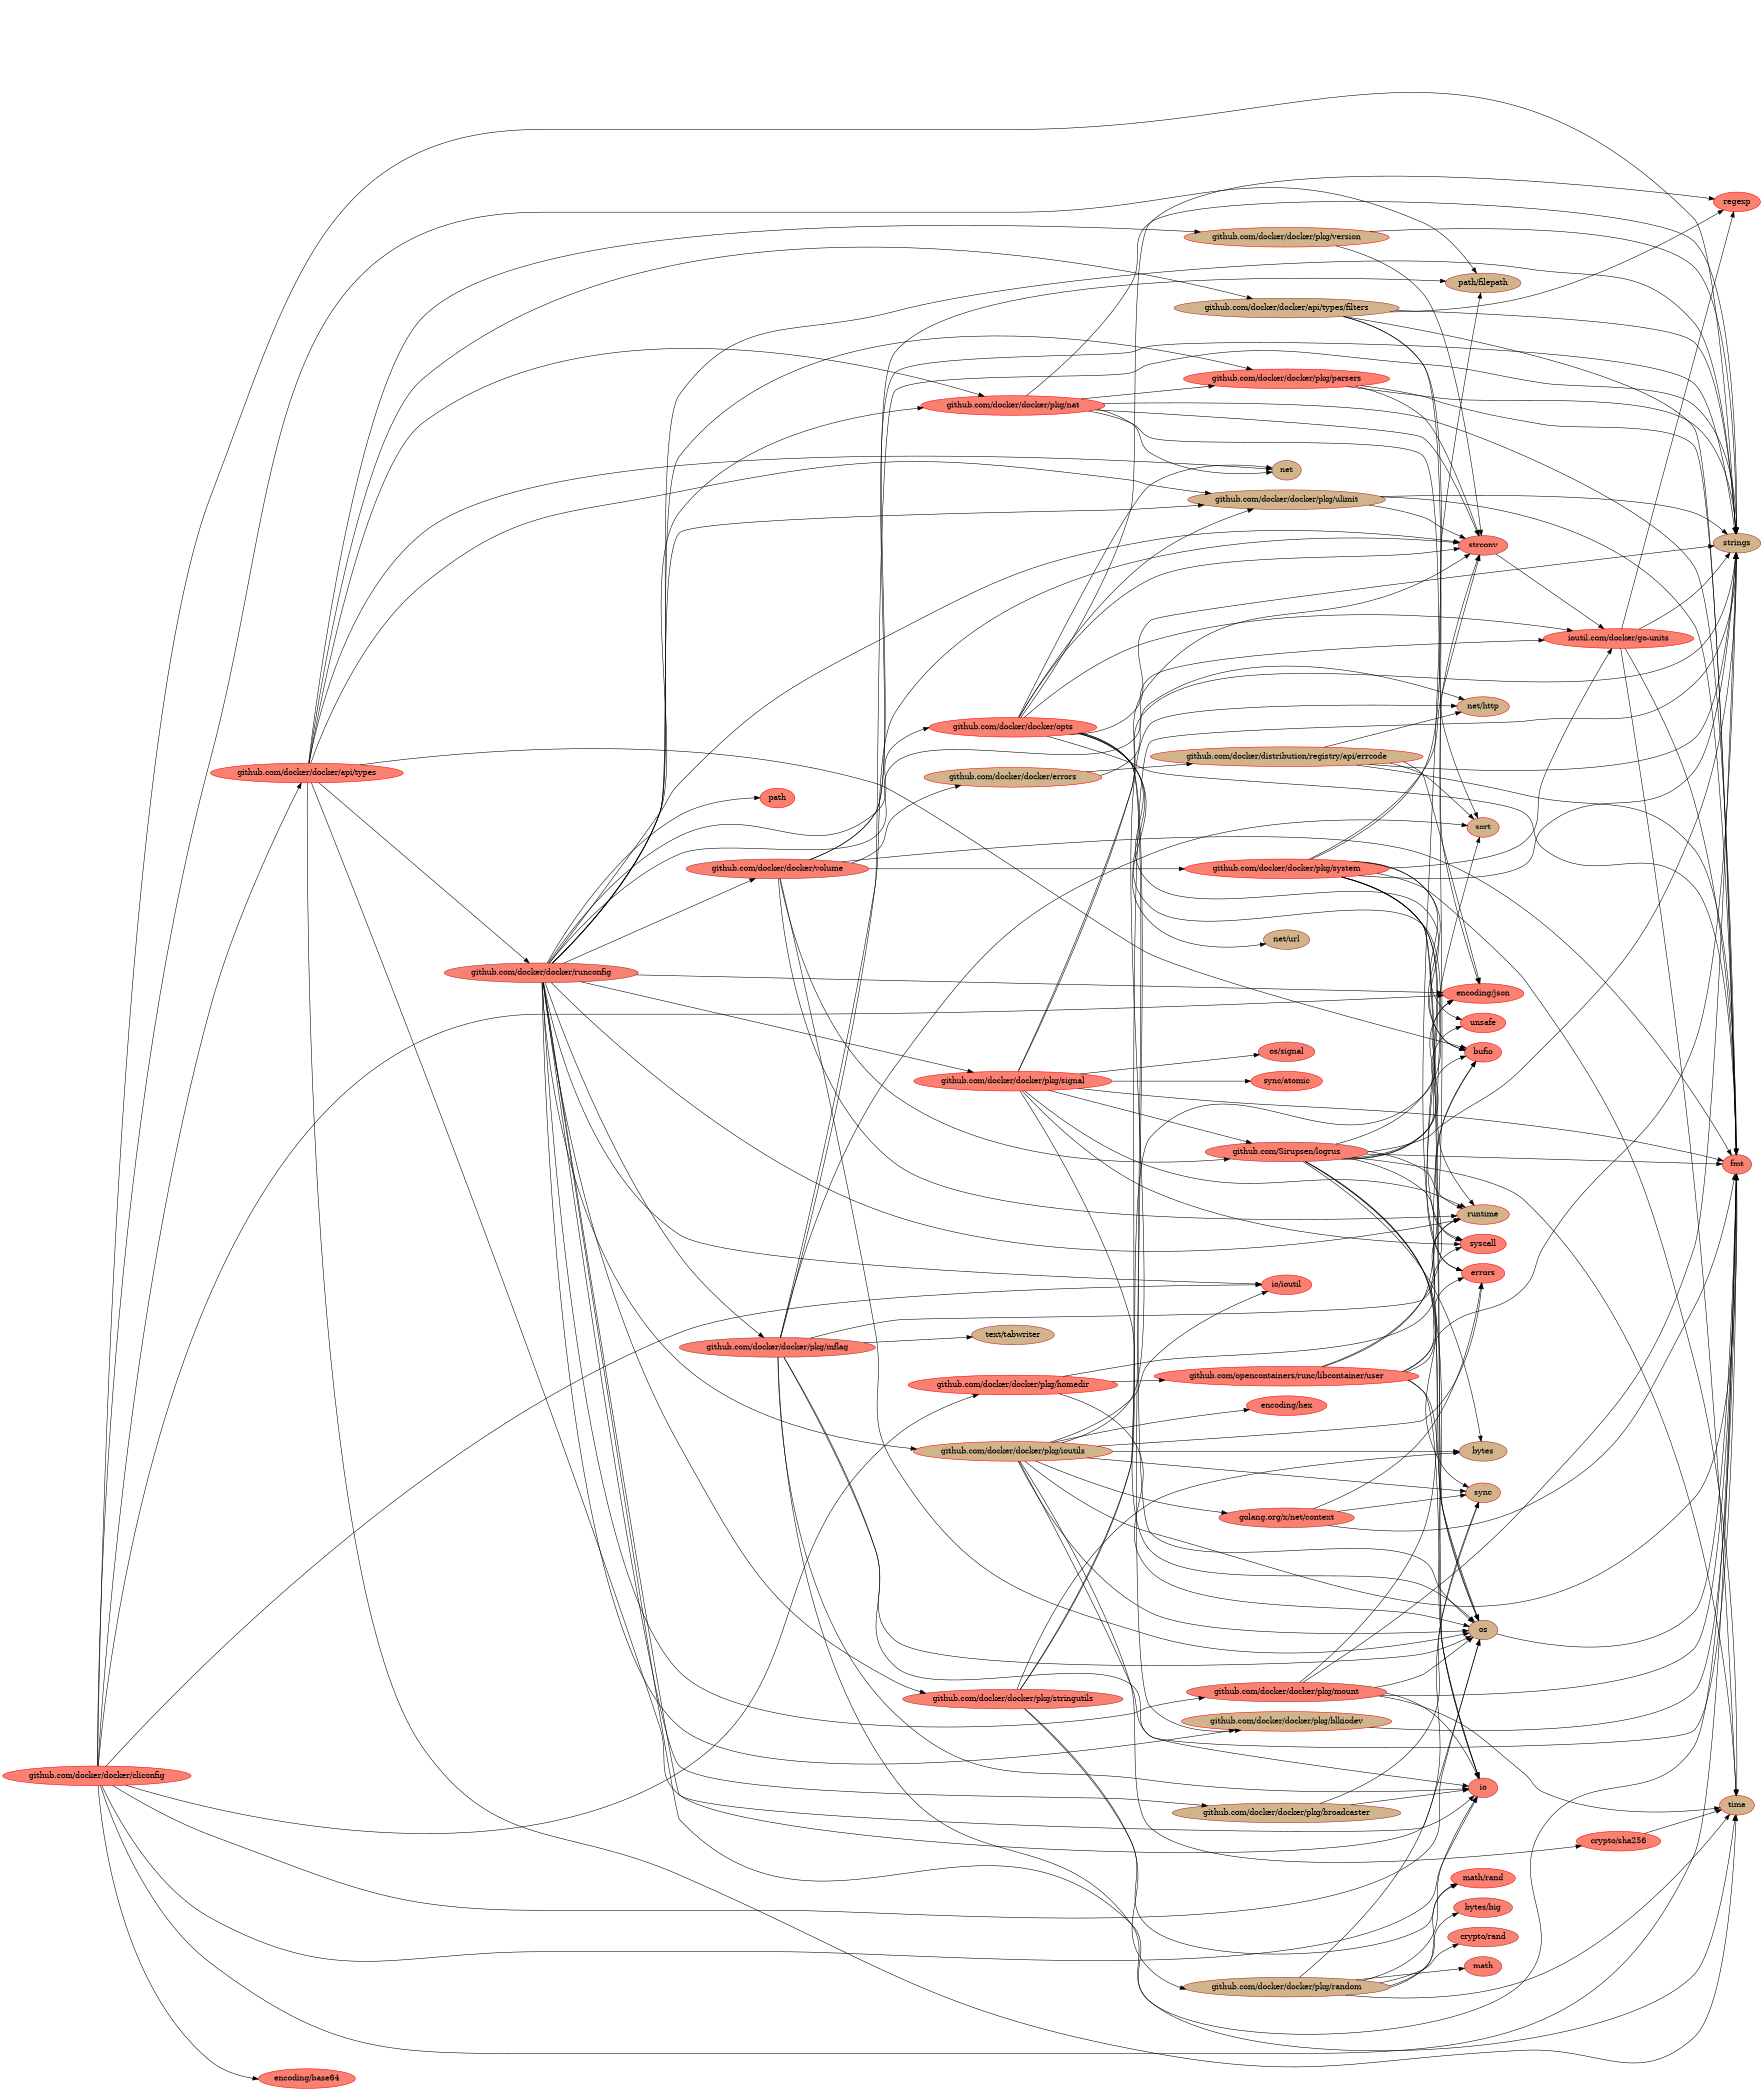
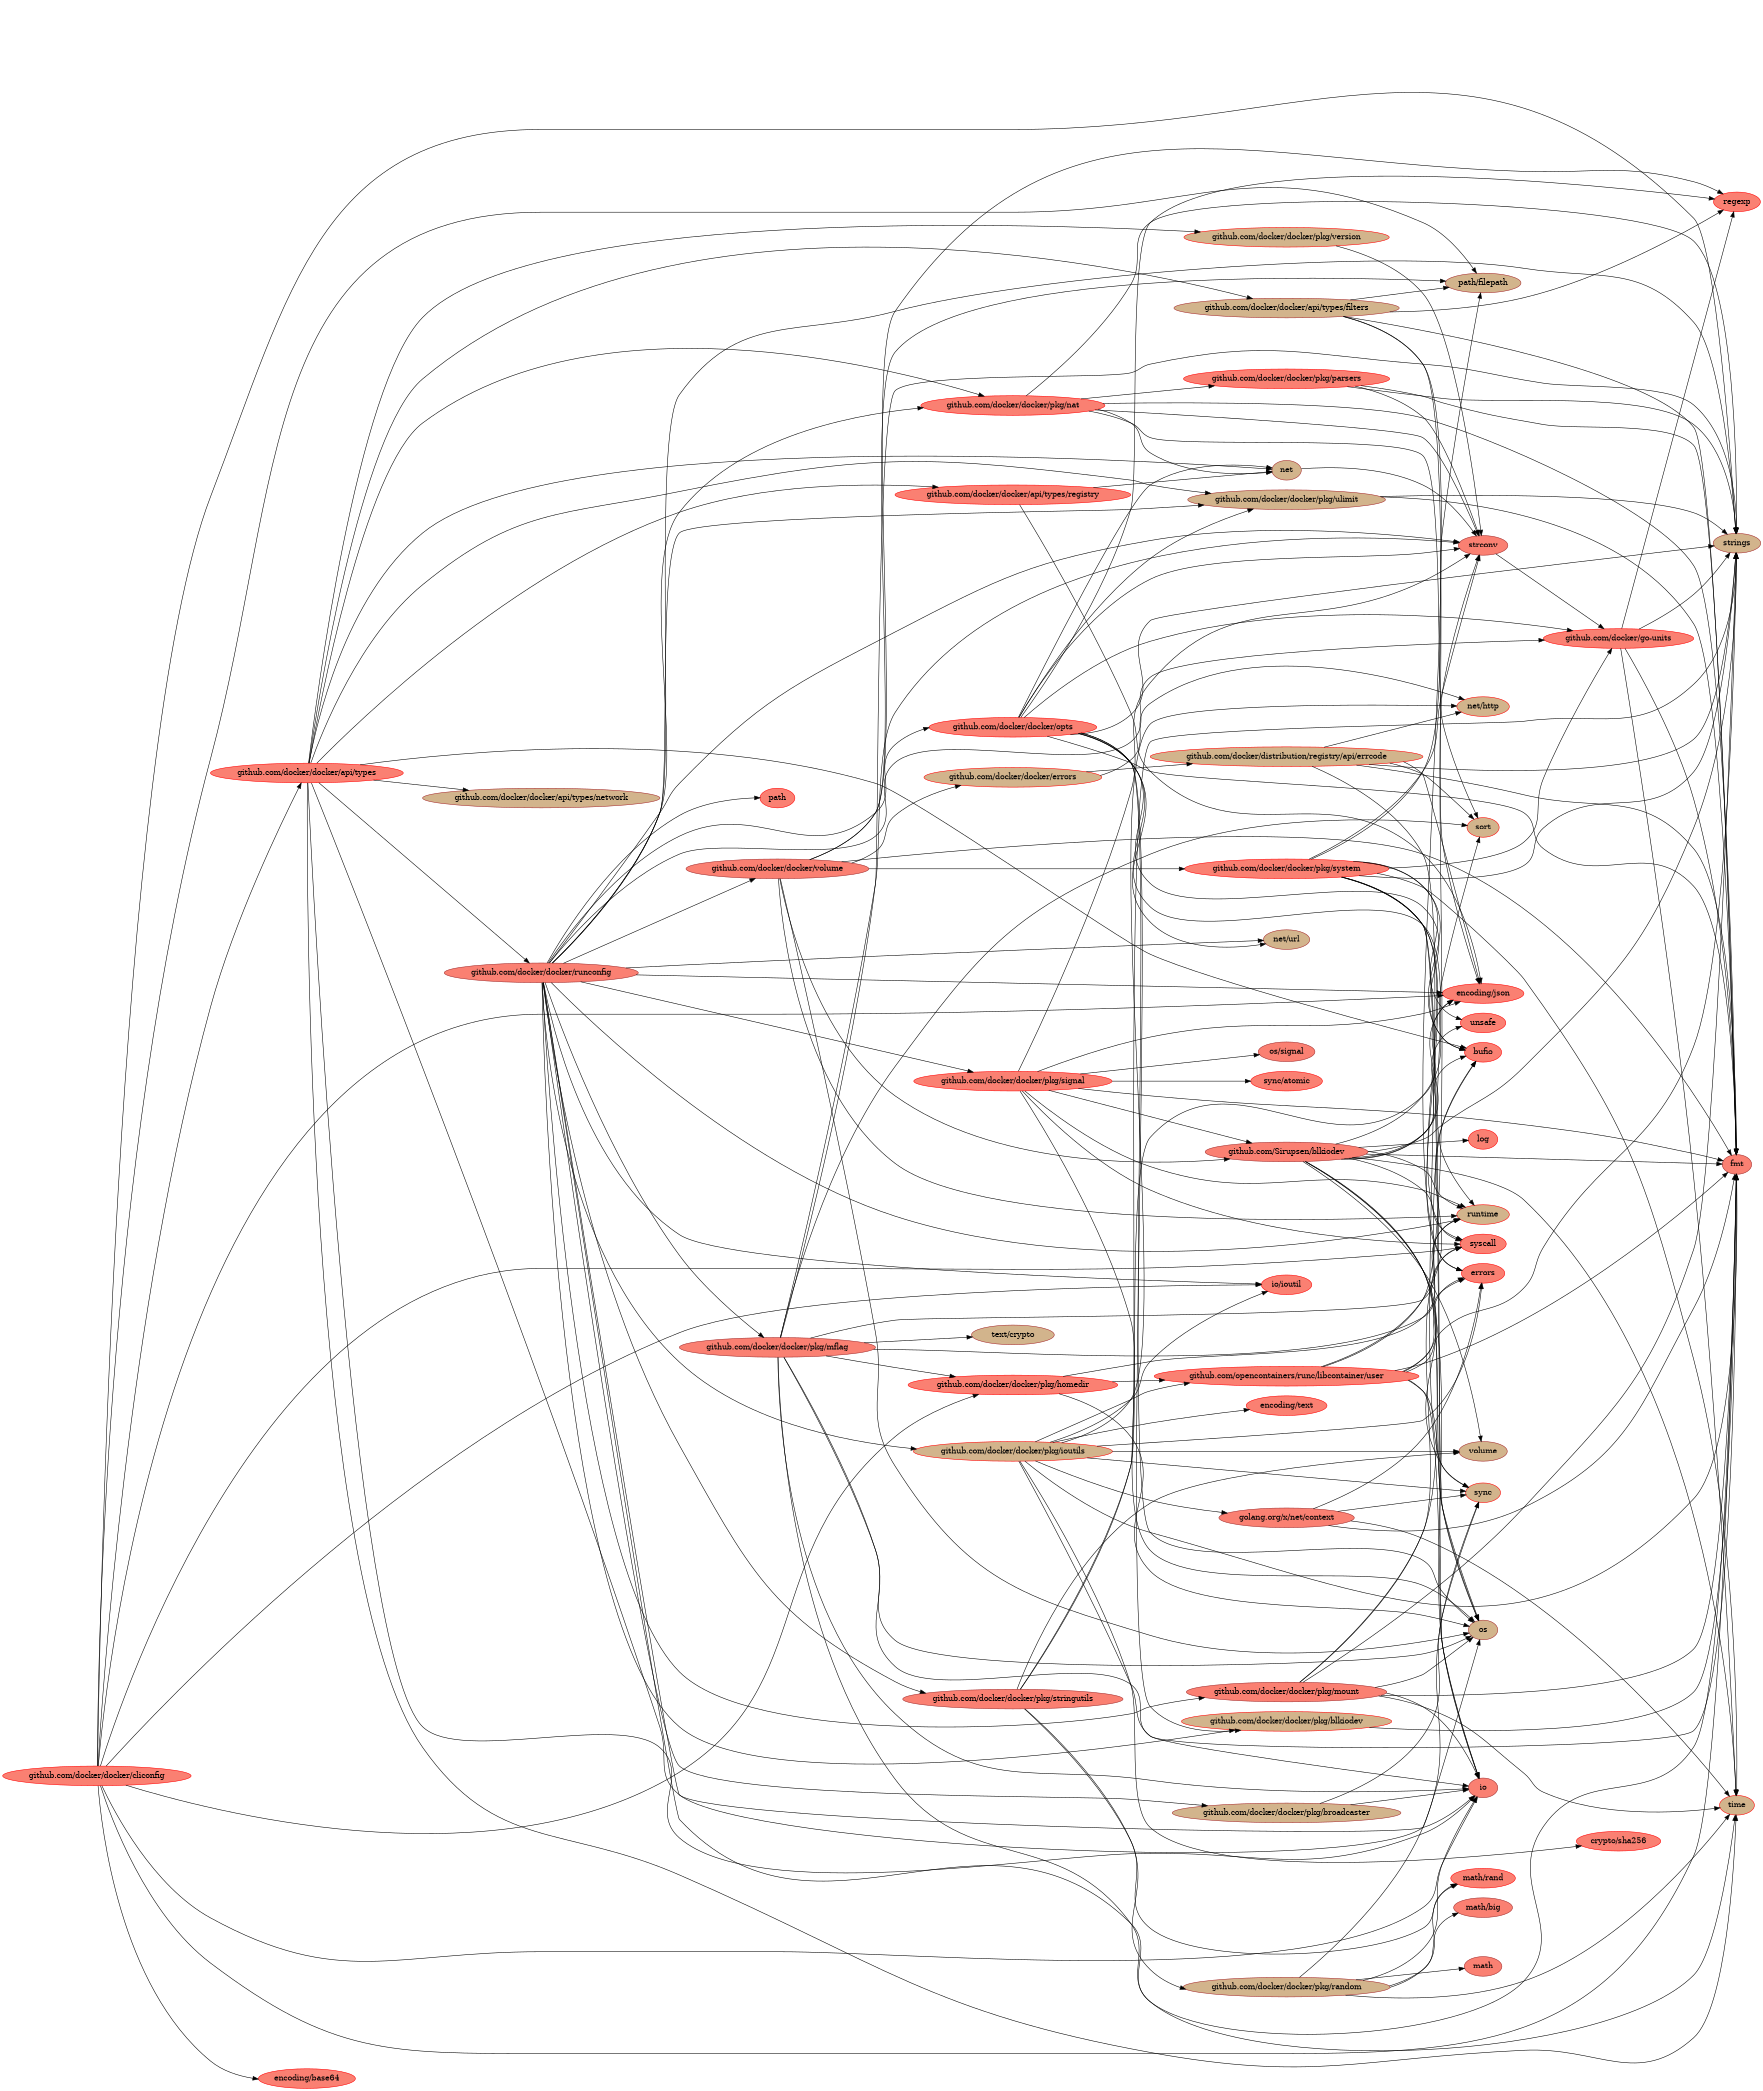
(1667, 251) -> none
(1642, 328) -> (1397, 294)
(1110, 354) -> (999, 206)
(701, 436) -> (942, 953)
none -> (1013, 495)
(1417, 515) -> (1397, 476)
(1619, 639) -> (1619, 639)
(1278, 675) -> (1244, 1026)
none -> (541, 798)
none -> (1483, 1139)
(1287, 1152) -> (1287, 1152)
none -> (1432, 1162)
(1013, 1335) -> (1013, 1335)
none -> (1162, 1356)
none -> (888, 1366)
(1287, 1406) -> (1287, 1406)
(1483, 1451) -> (1483, 1451)
none -> (1430, 1472)
(1716, 1517) -> (1570, 1292)
(1204, 1626) -> (1109, 1409)
none -> (519, 1739)
(1680, 1822) -> (1560, 1624)
(1483, 1908) -> (1483, 1908)
(872, 1913) -> (646, 1268)
(1483, 1937) -> none
